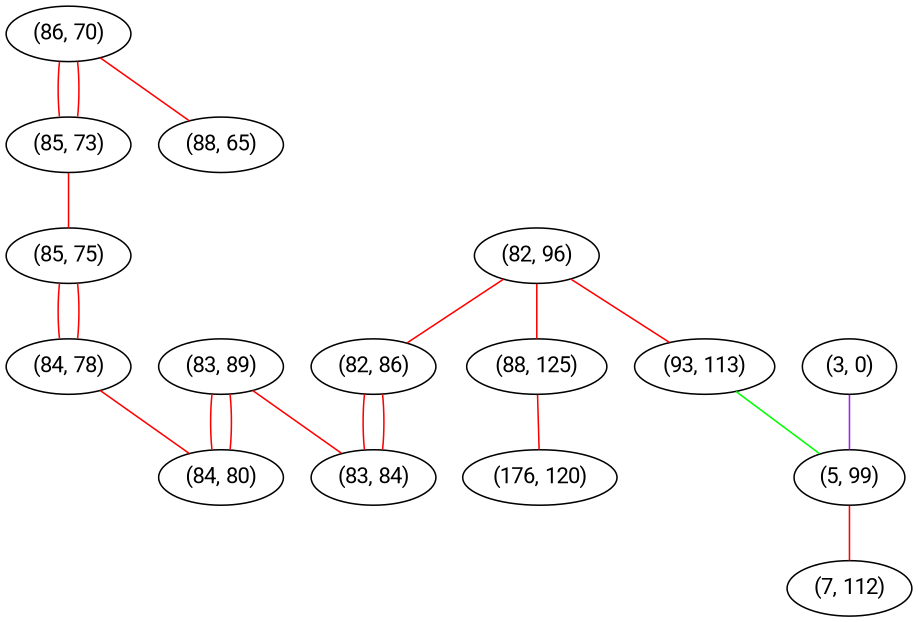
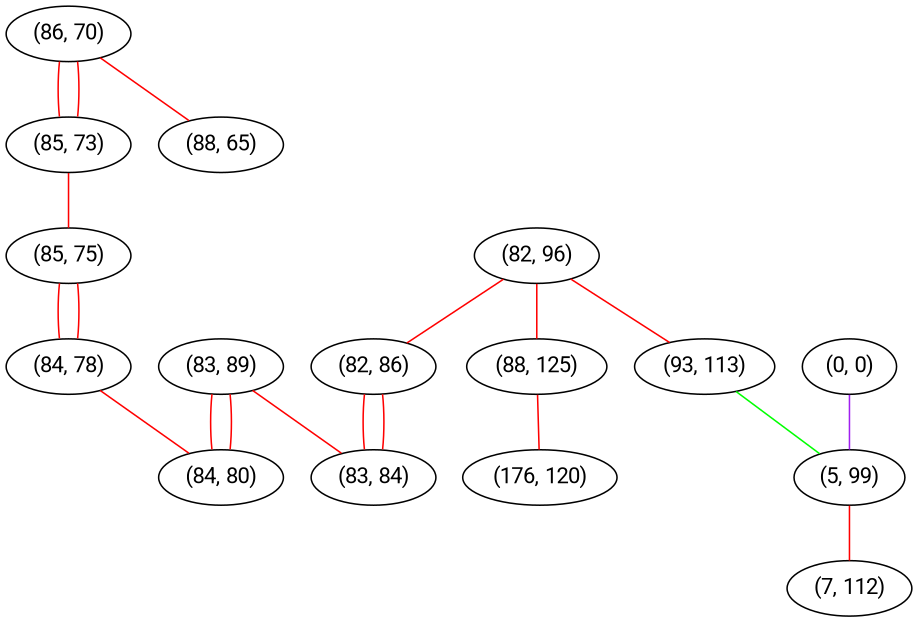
(849, 367) -> (849, 367)
